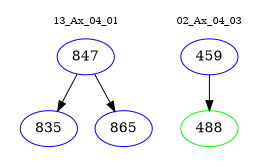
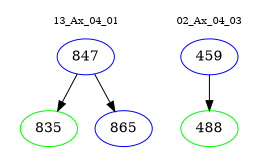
(49, 129) -> (49, 129)
